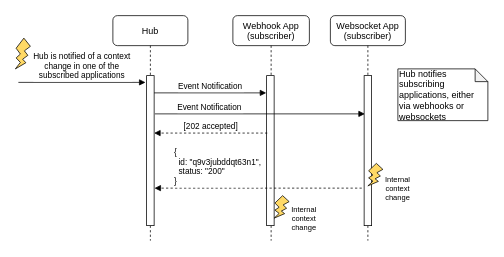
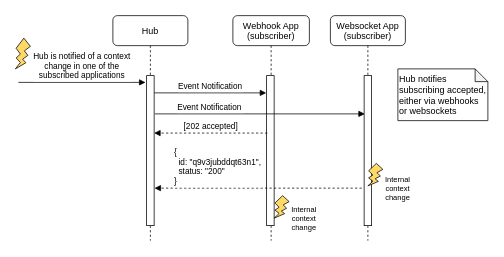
(444, 95) -> (444, 95)
